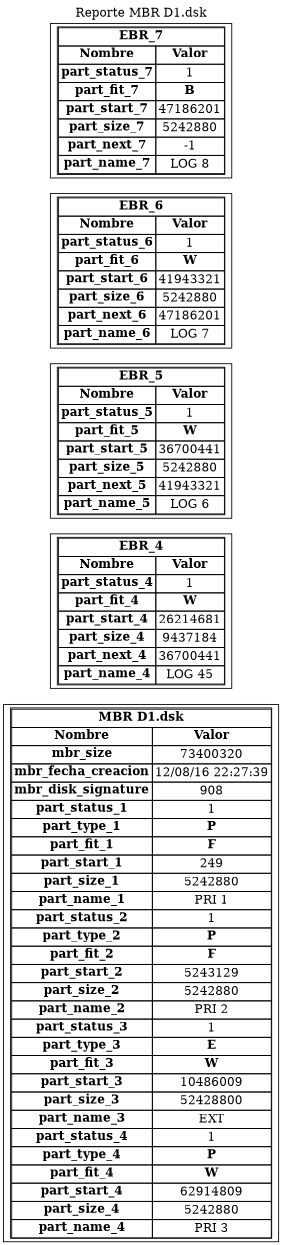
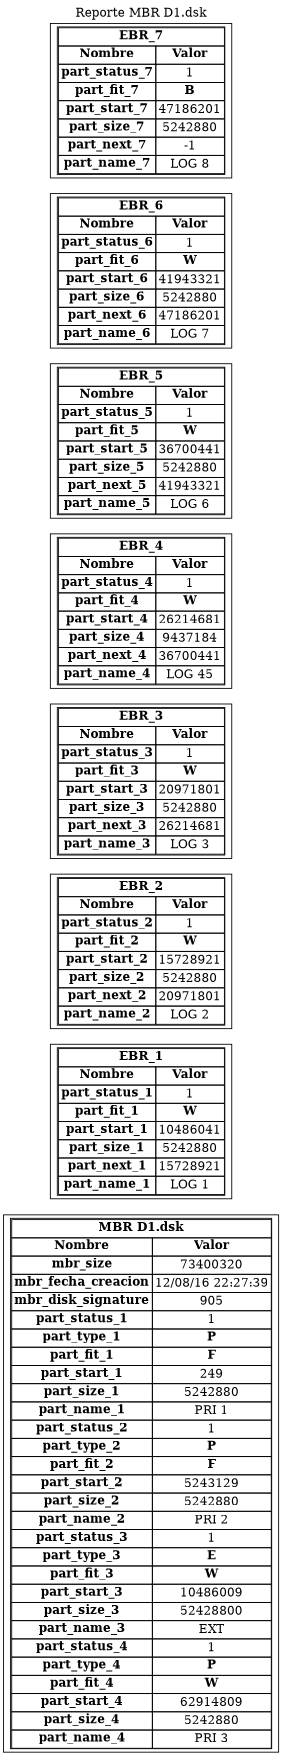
none -> (141, 781)
(212, 791) -> (212, 1301)
none -> (141, 951)
none -> (141, 1122)
